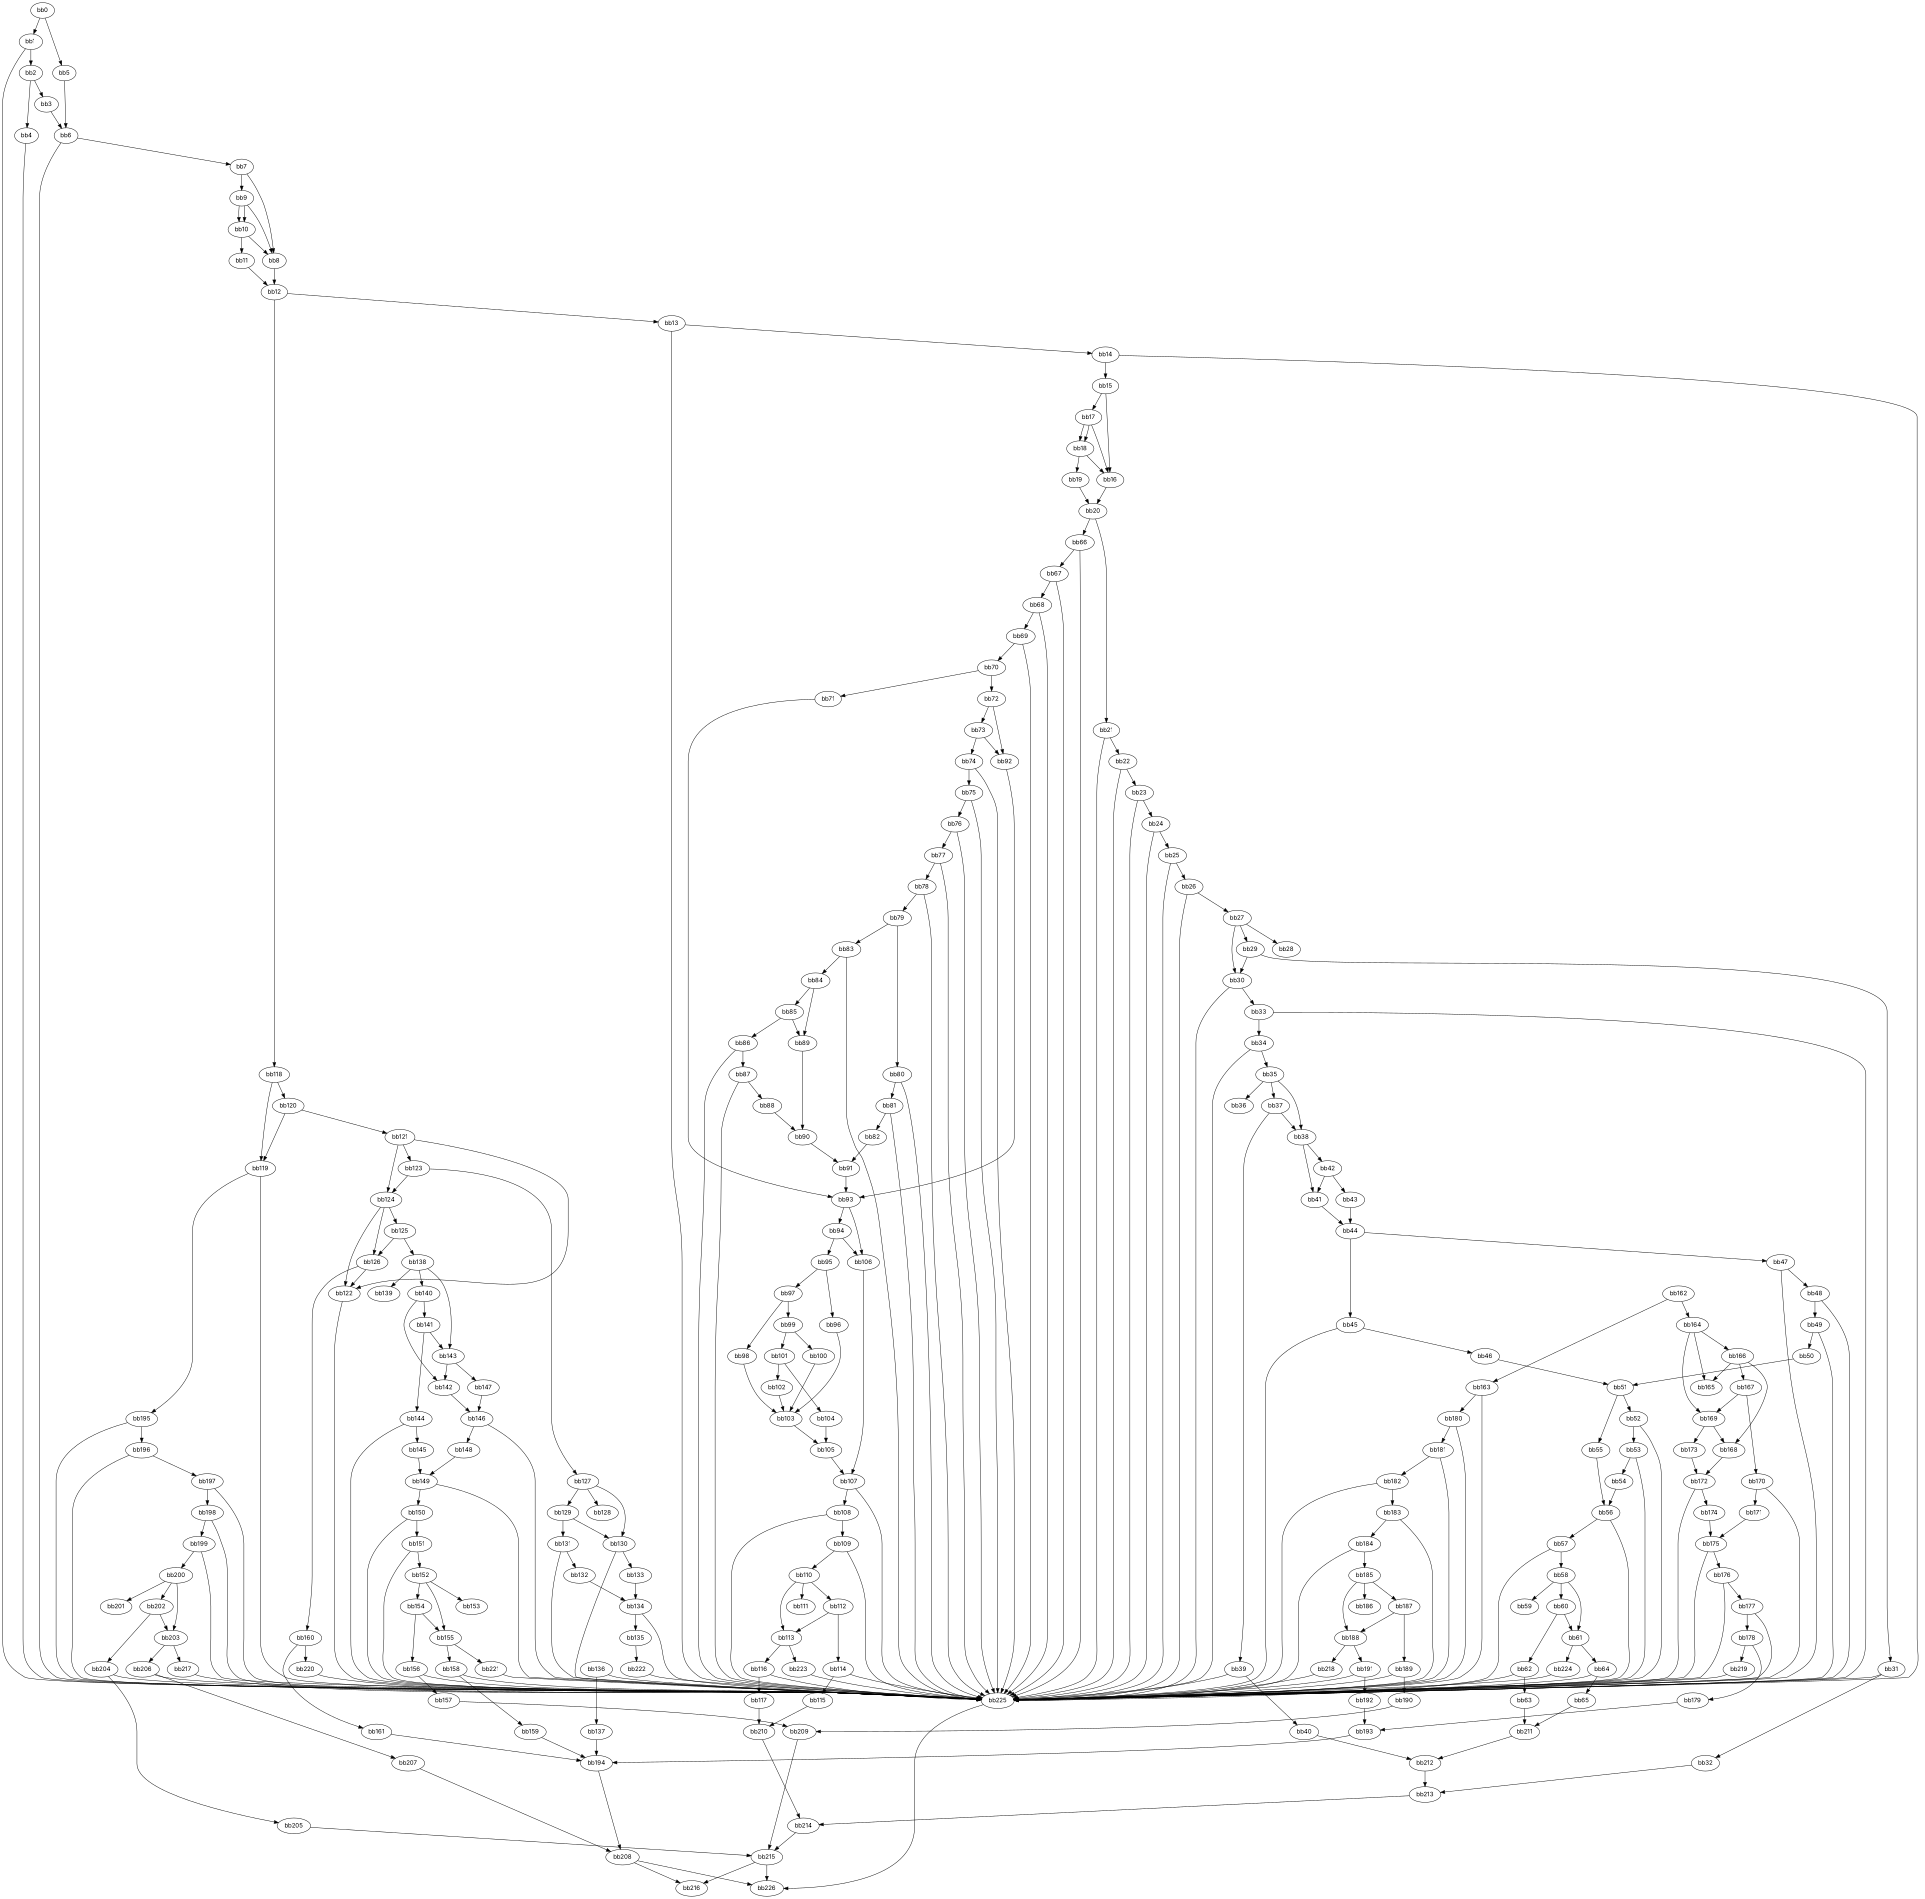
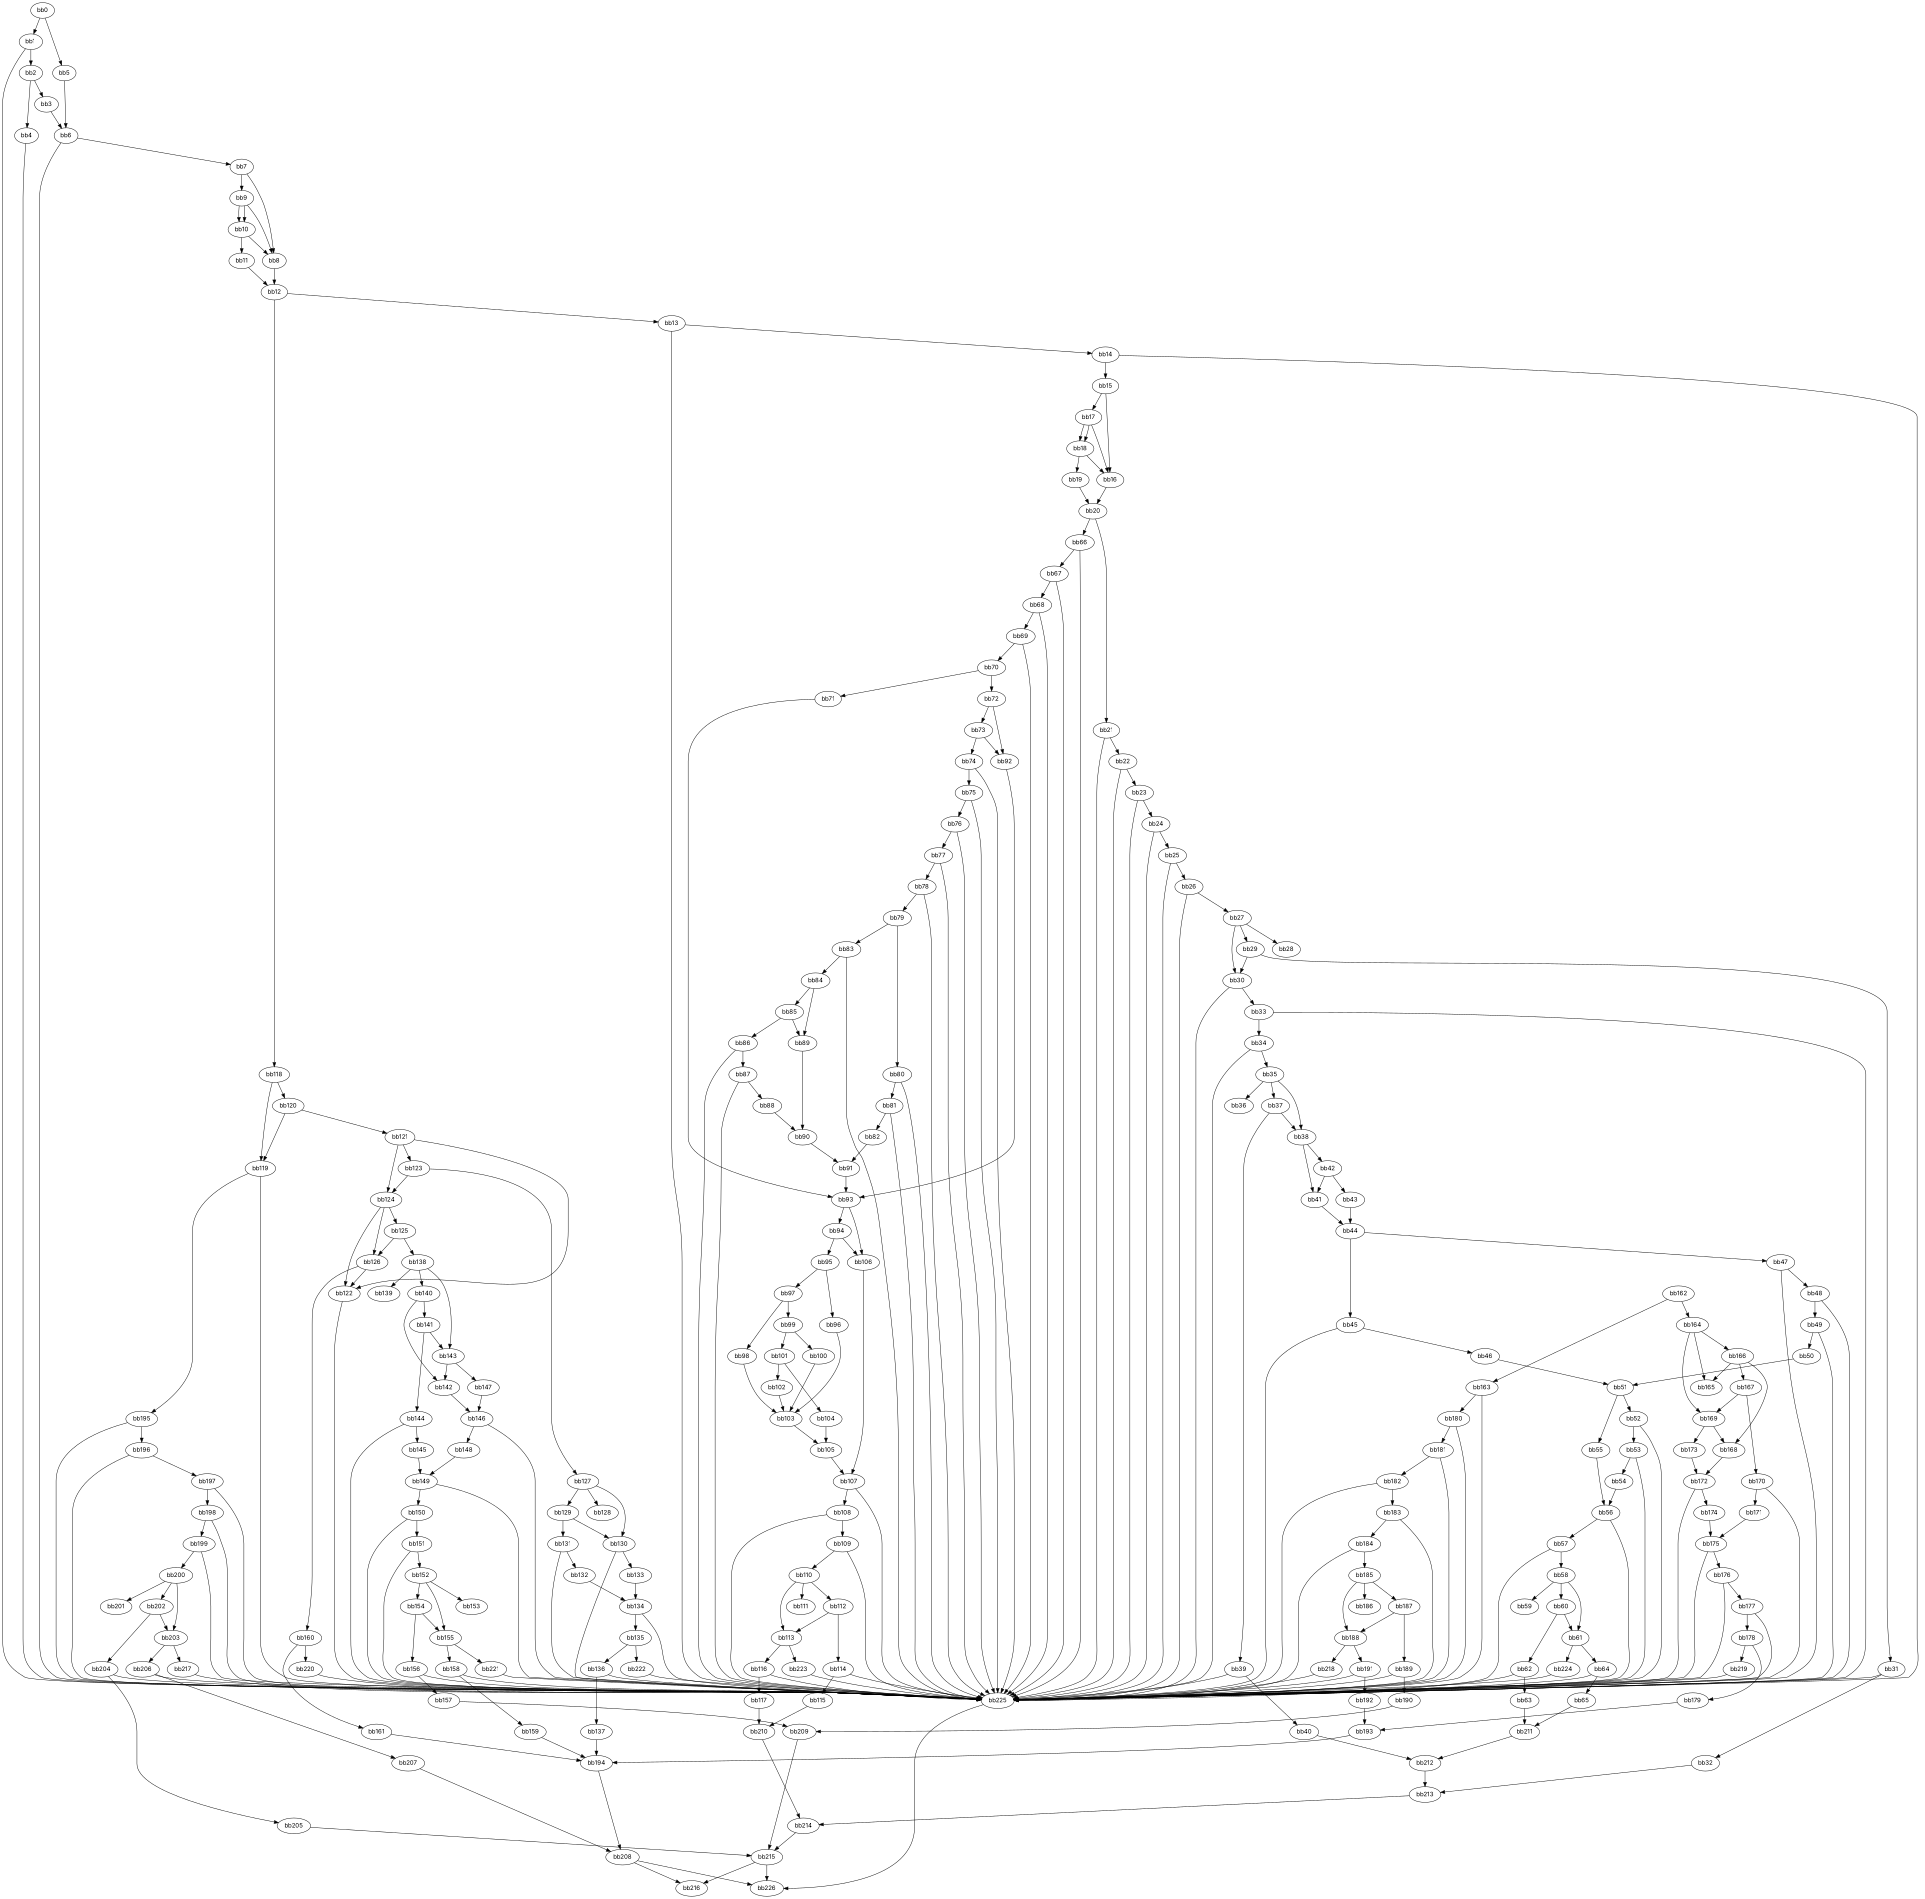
none -> (618, 1652)
